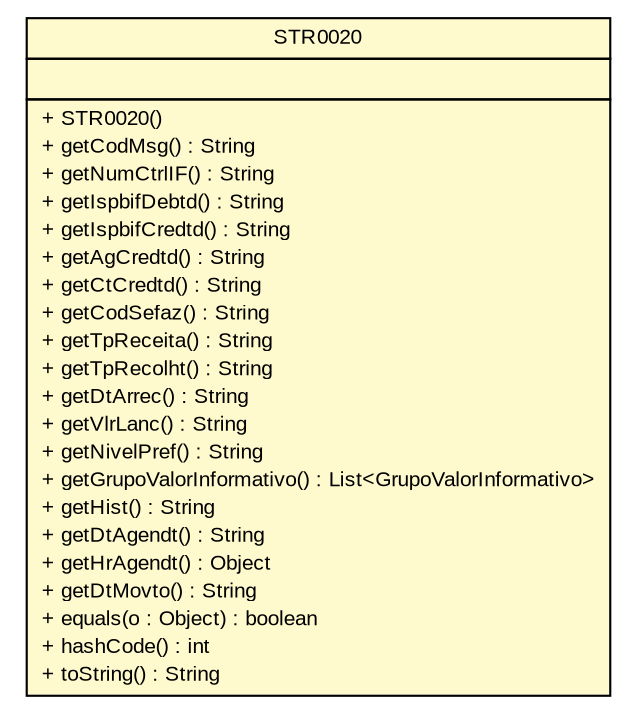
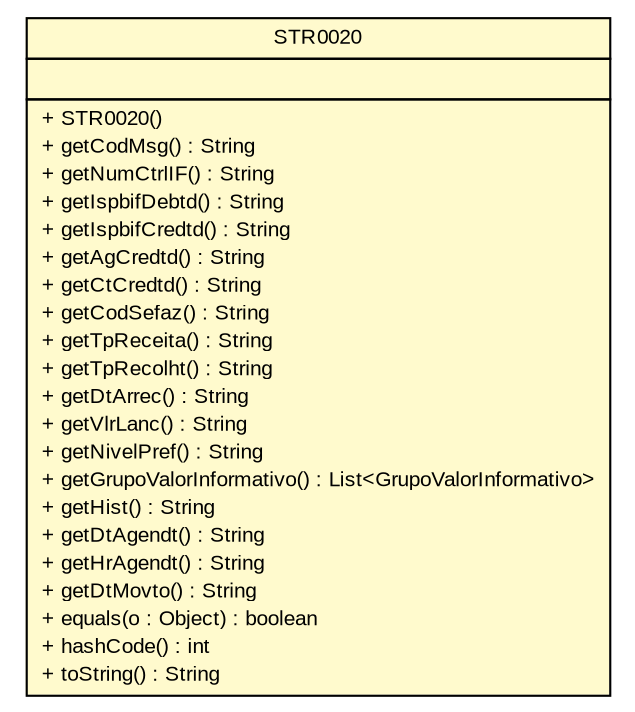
(157, 563) -> (154, 563)
